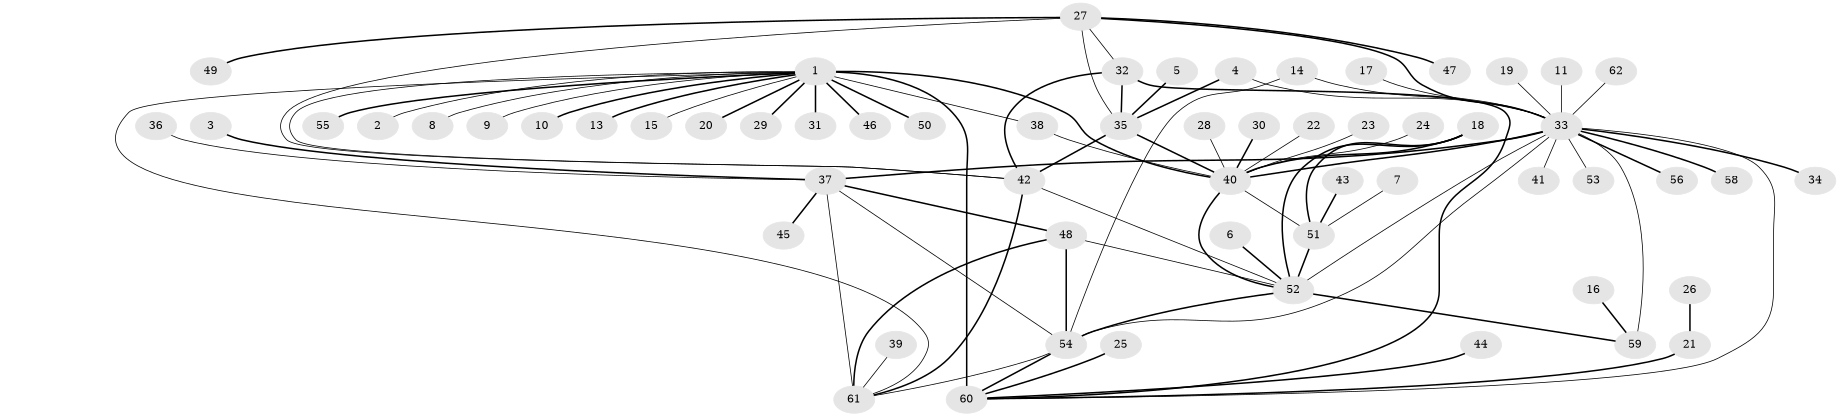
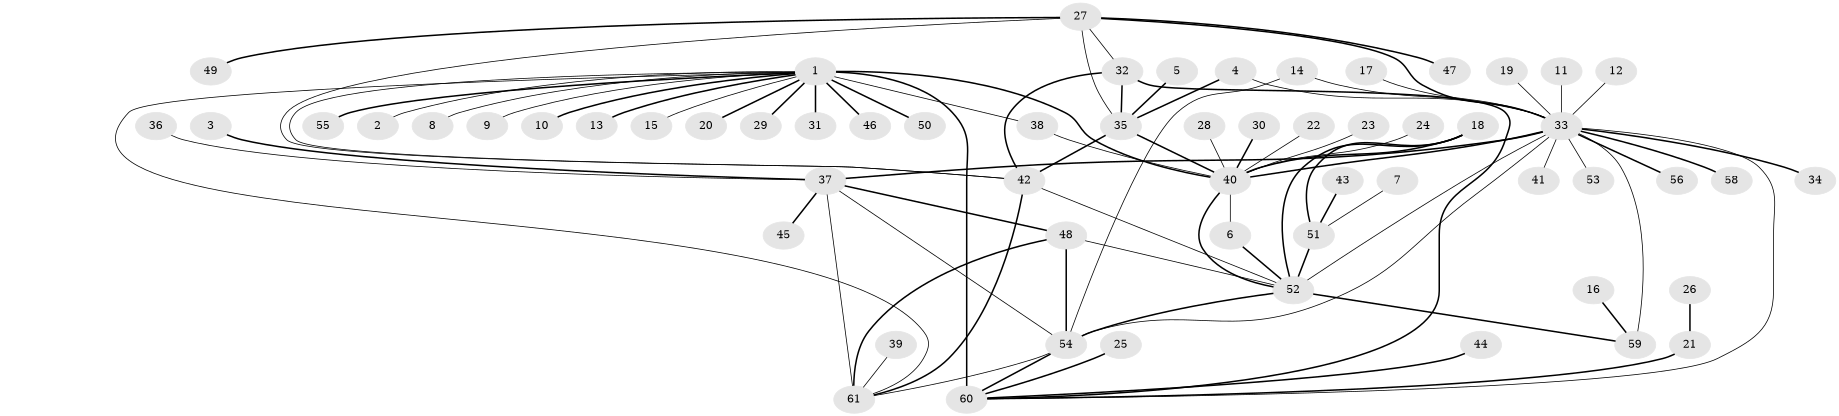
(1616, 71) -> (1616, 71)
(1272, 208) -> (1230, 208)
